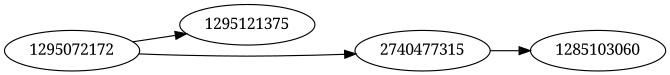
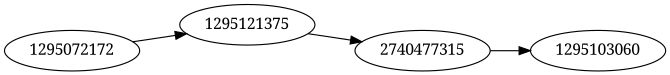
(598, 51) -> (598, 51)
(242, 56) -> (329, 37)
